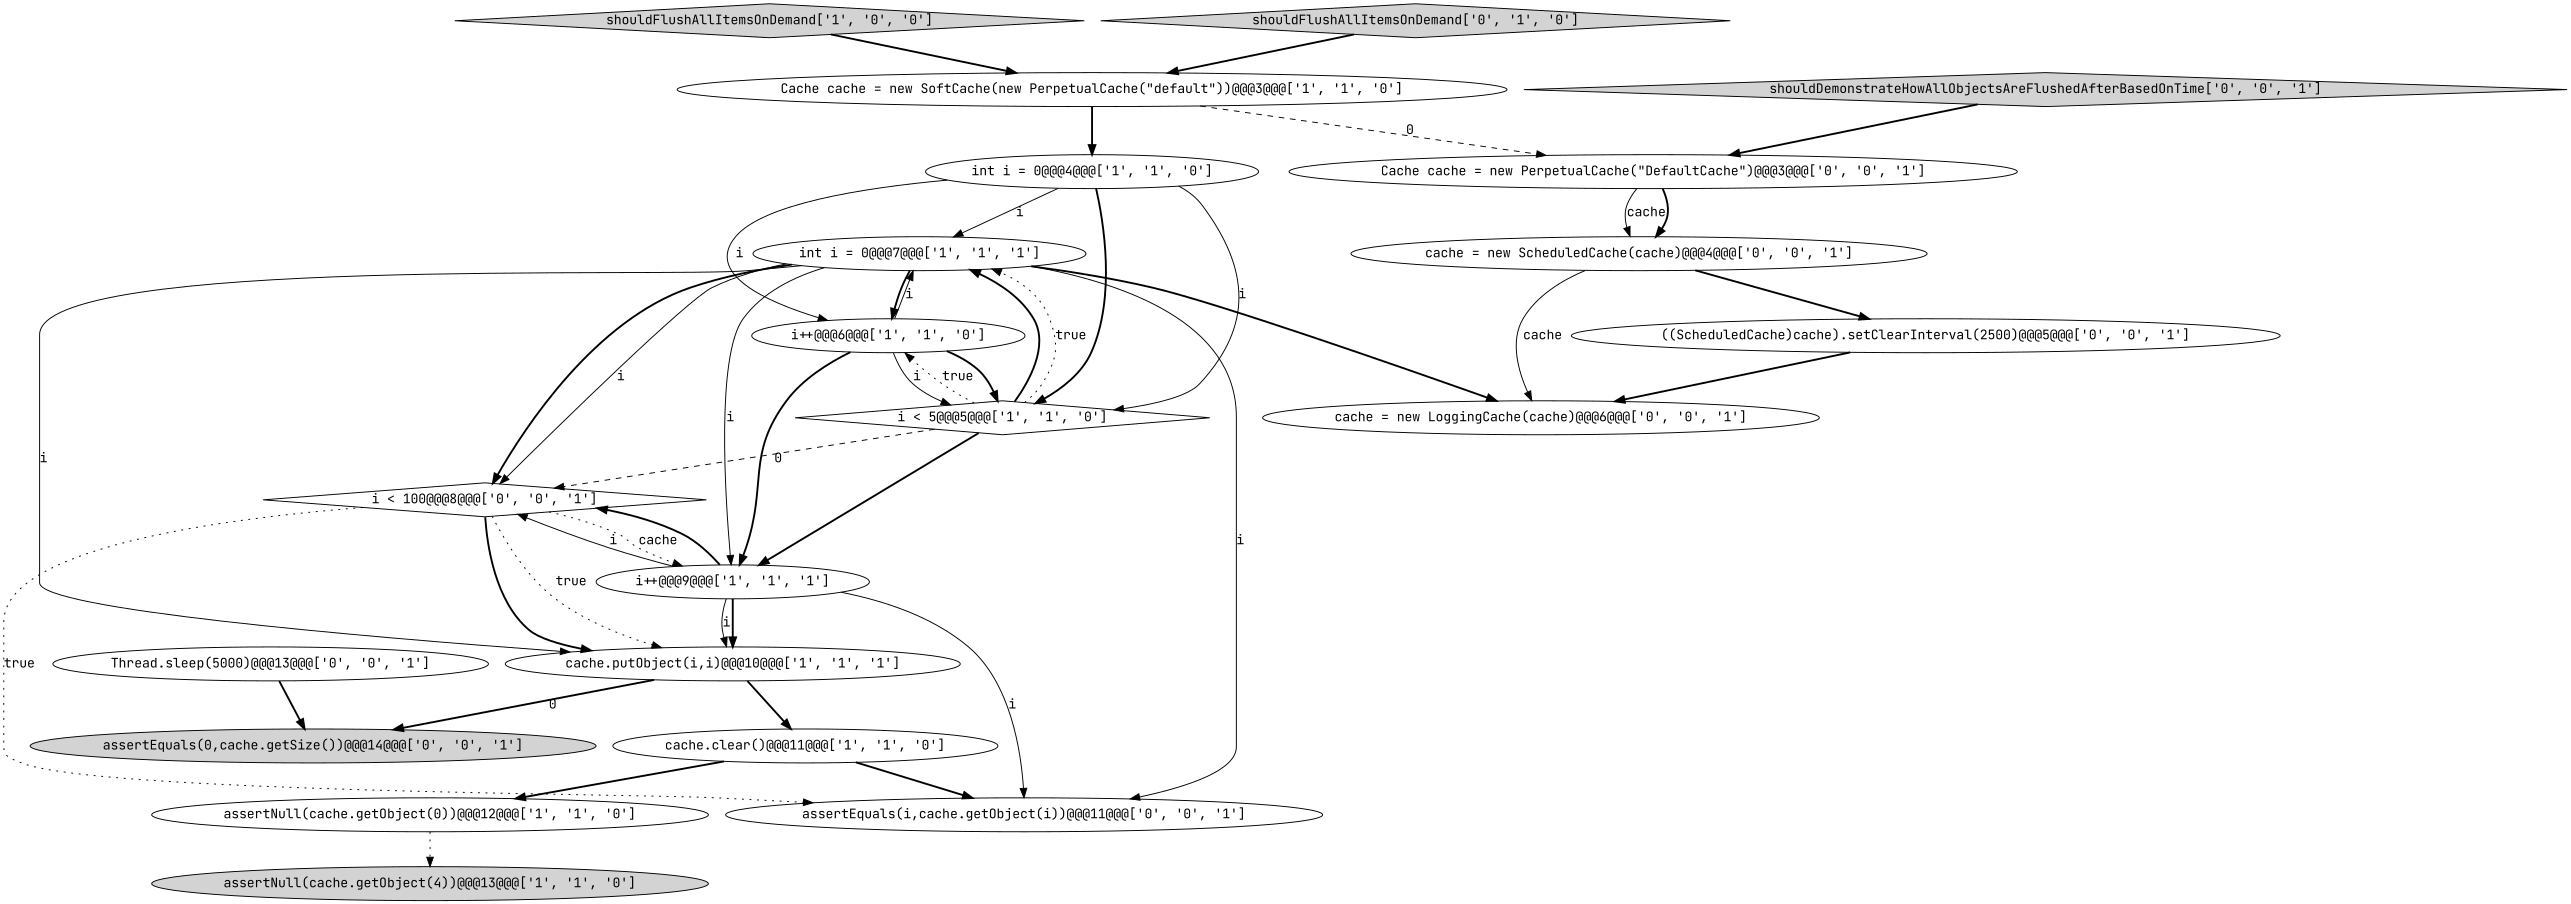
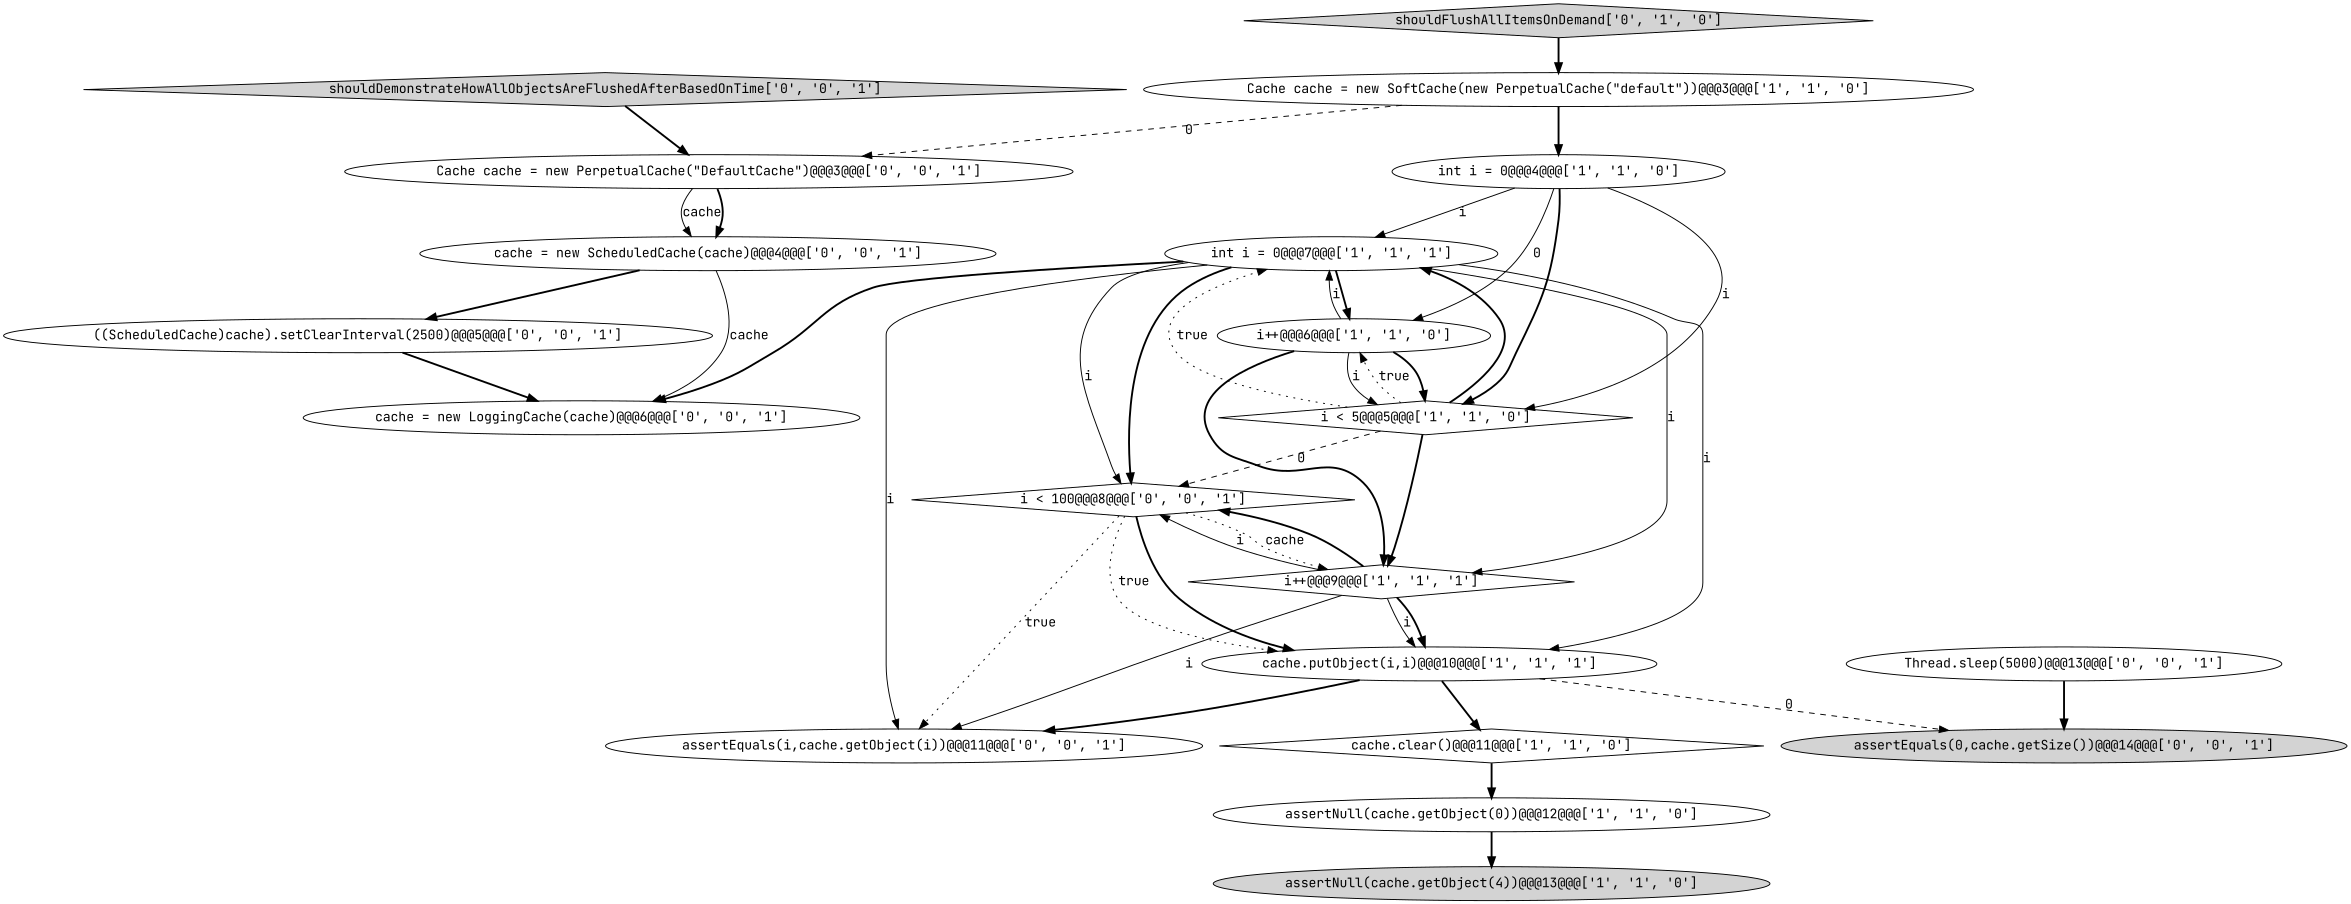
(770, 21) -> none
(740, 254) -> (1537, 254)
(733, 582) -> (1381, 582)
(529, 704) -> (1739, 704)
(805, 746) -> (1492, 746)
(909, 779) -> (1208, 709)
(430, 845) -> (1492, 845)
